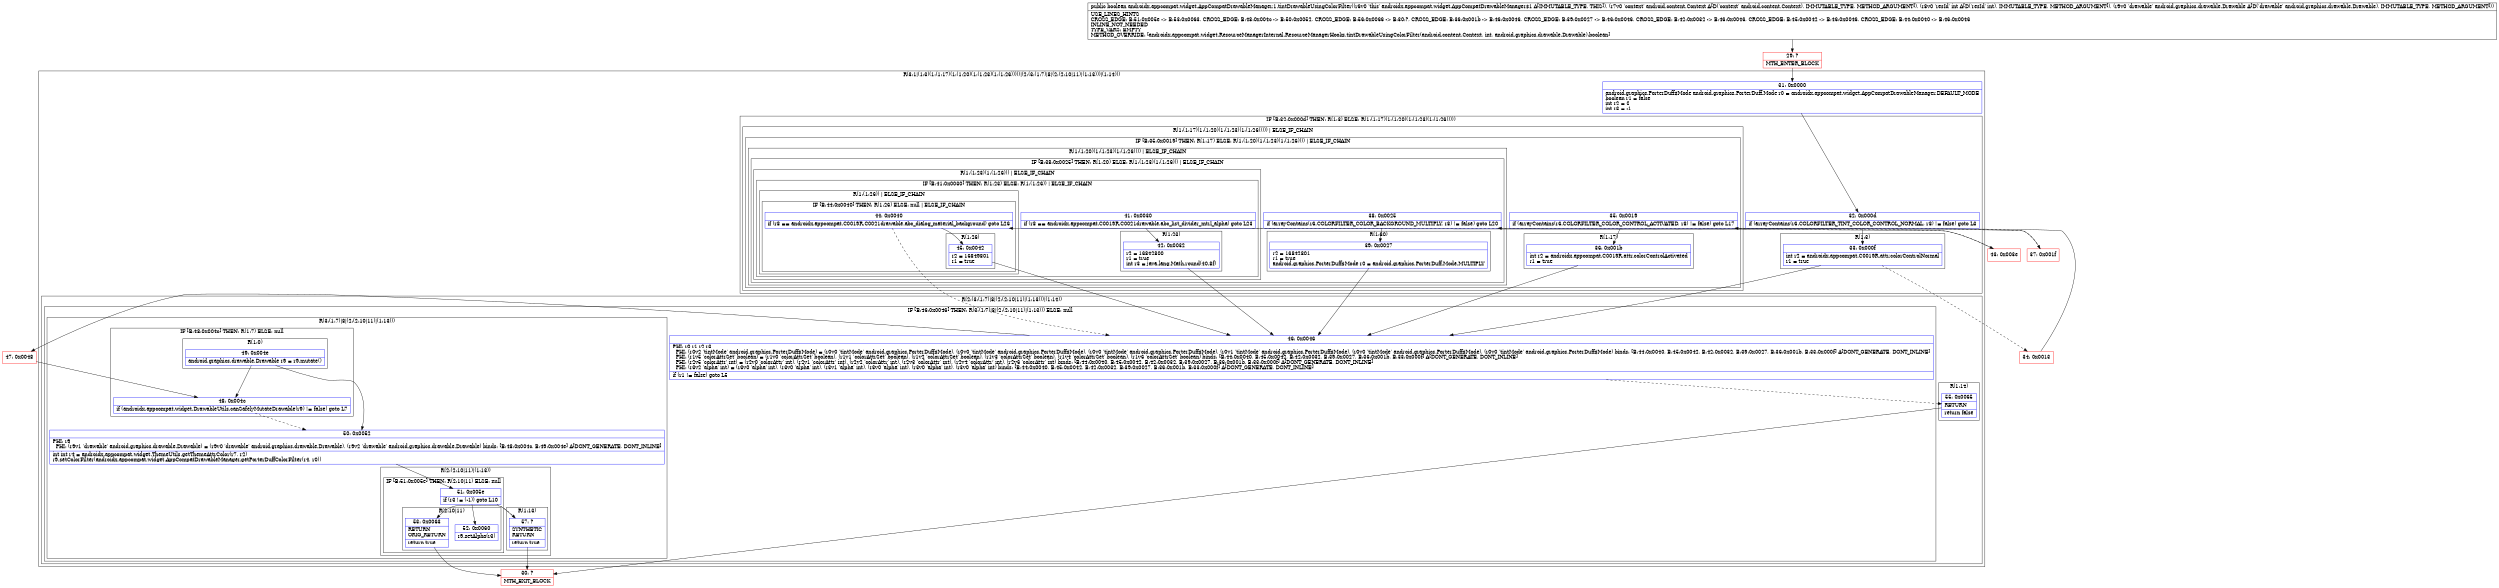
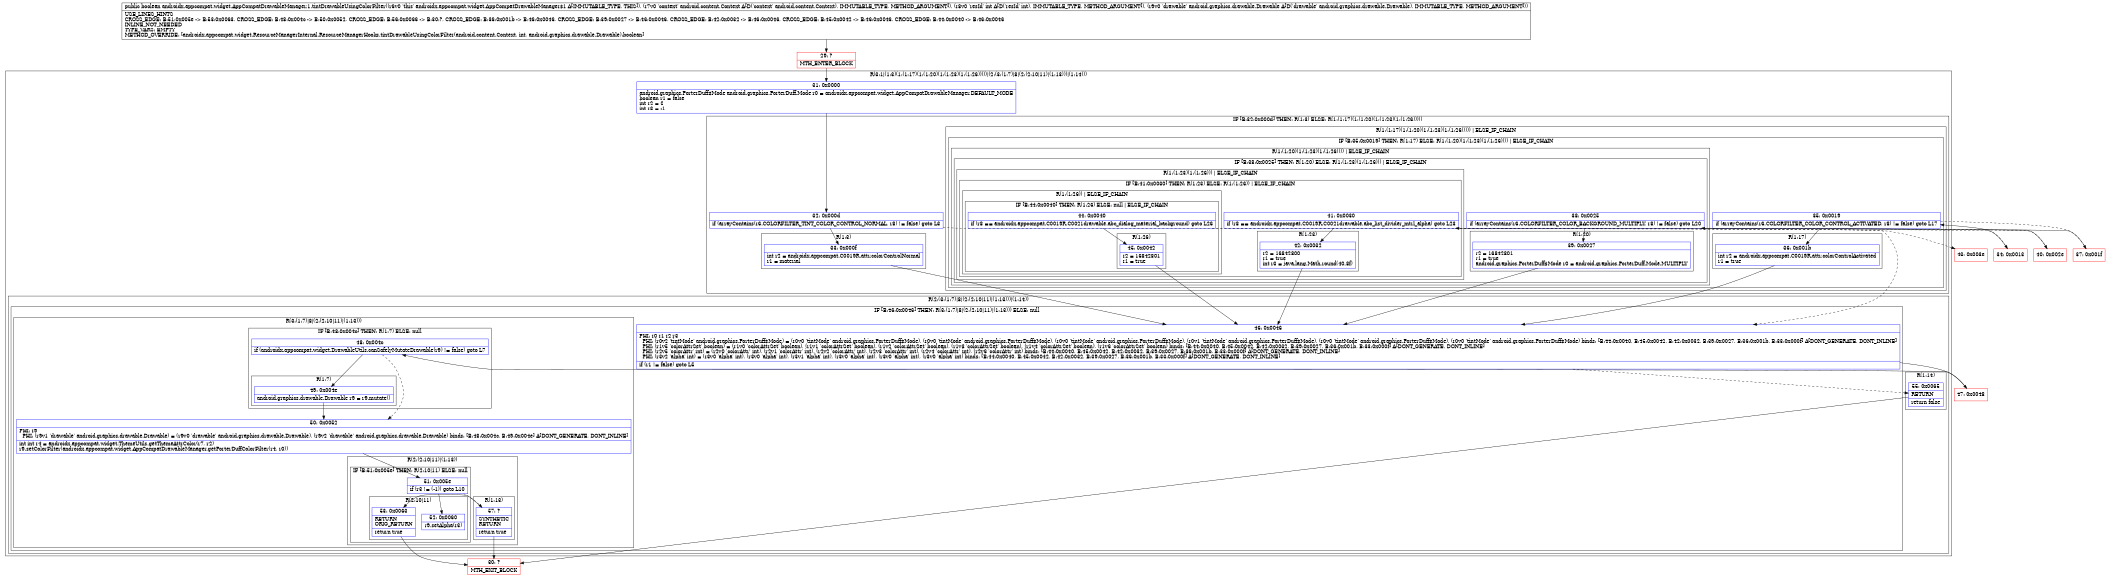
(1505, 229) -> none
(1379, 235) -> (1582, 235)
none -> (2050, 255)
(970, 256) -> (1141, 256)
(1797, 261) -> (784, 261)
(1954, 306) -> (1478, 229)
(255, 343) -> (324, 380)
(244, 380) -> (348, 369)
